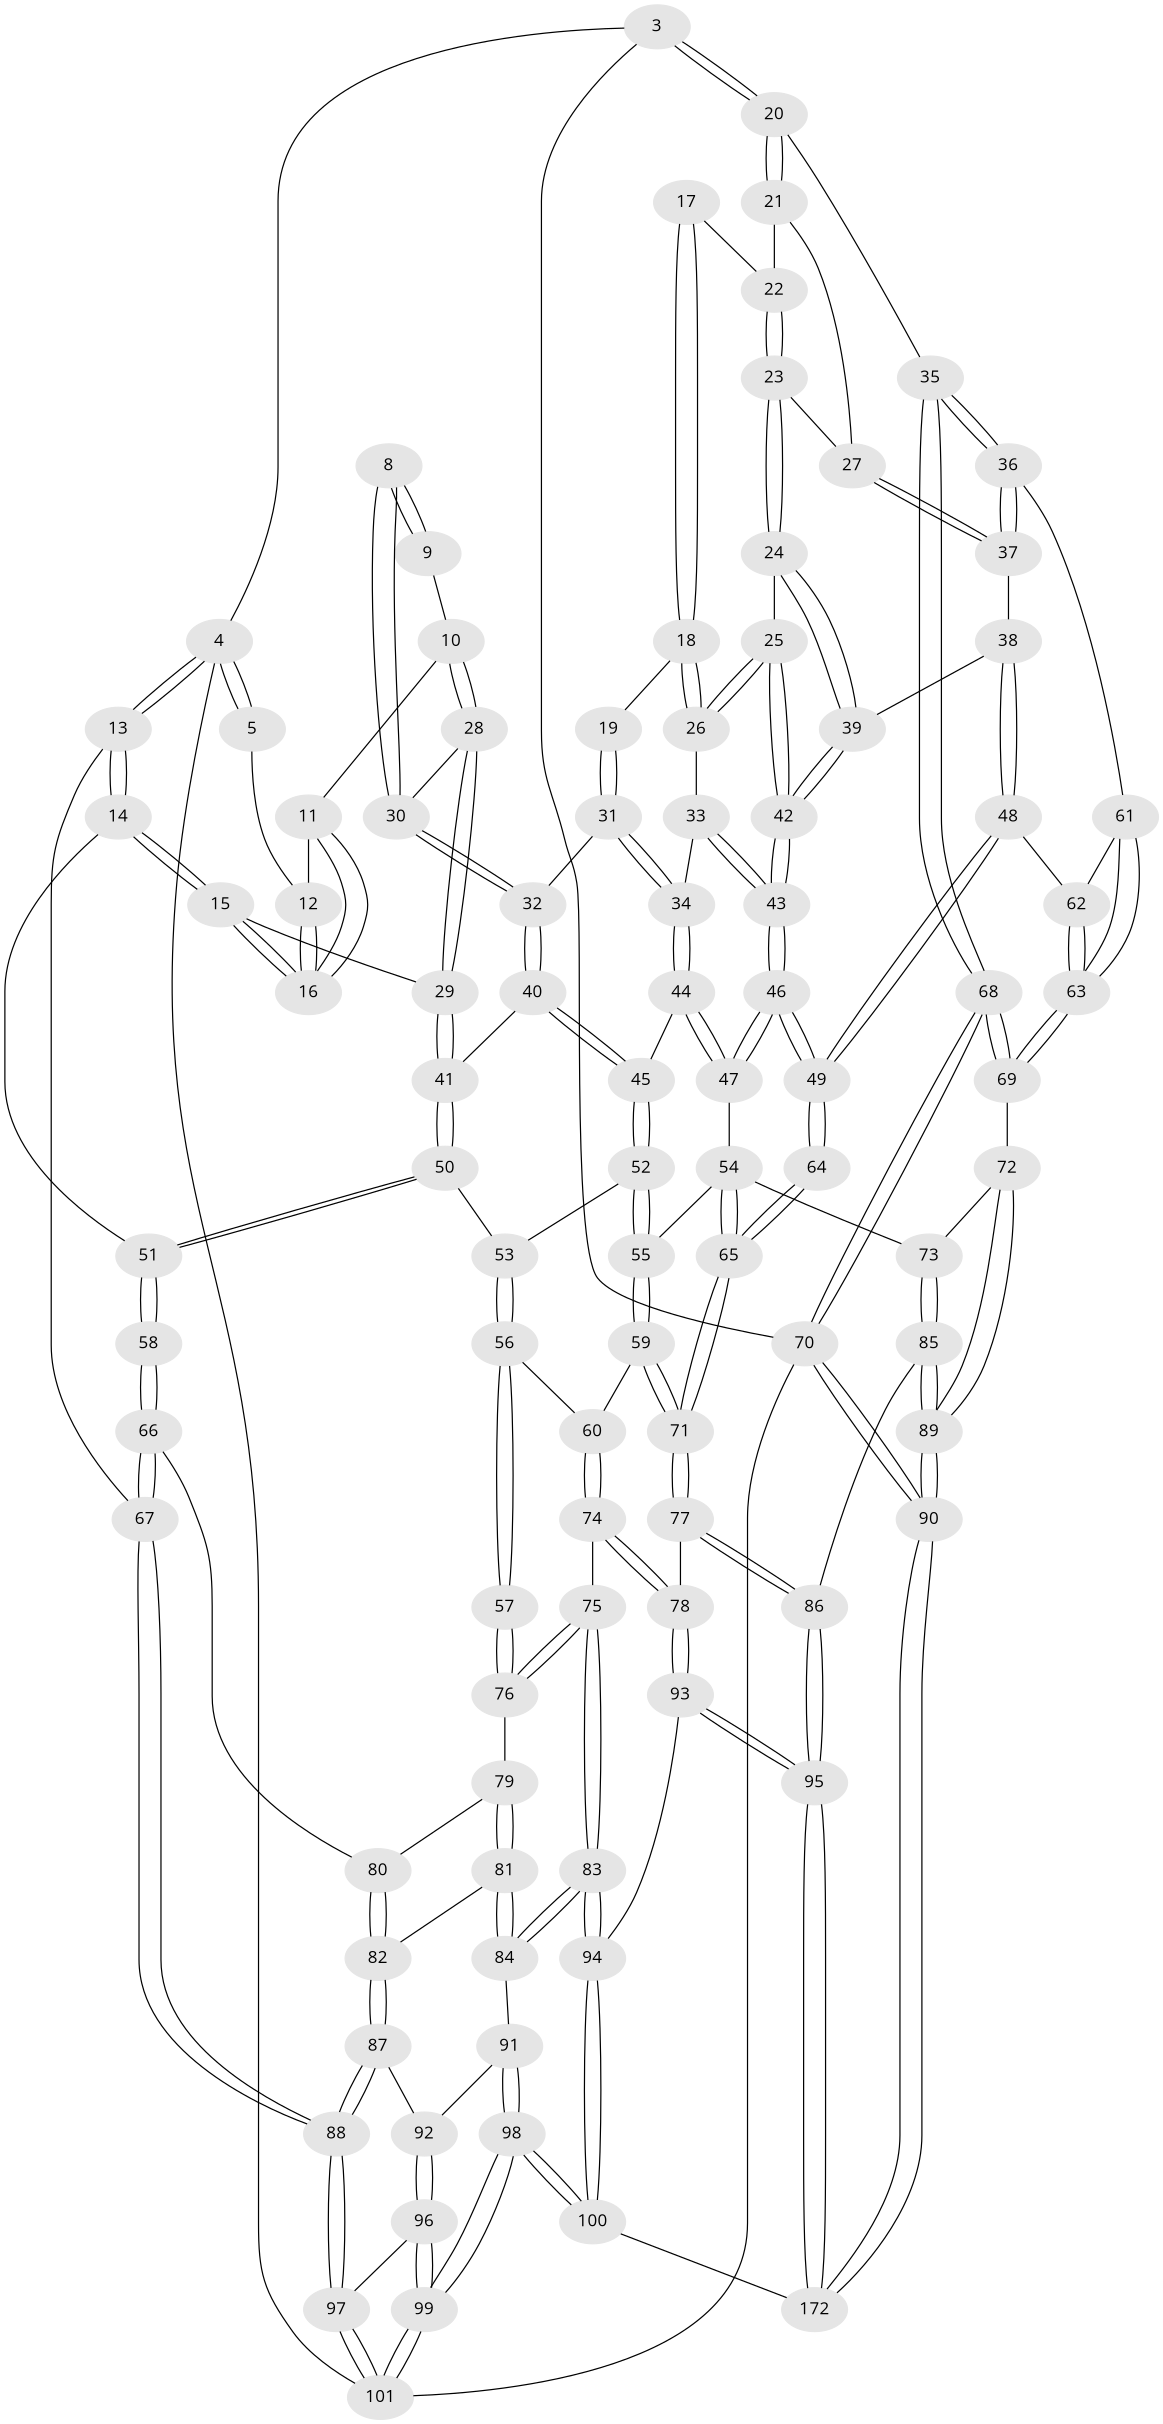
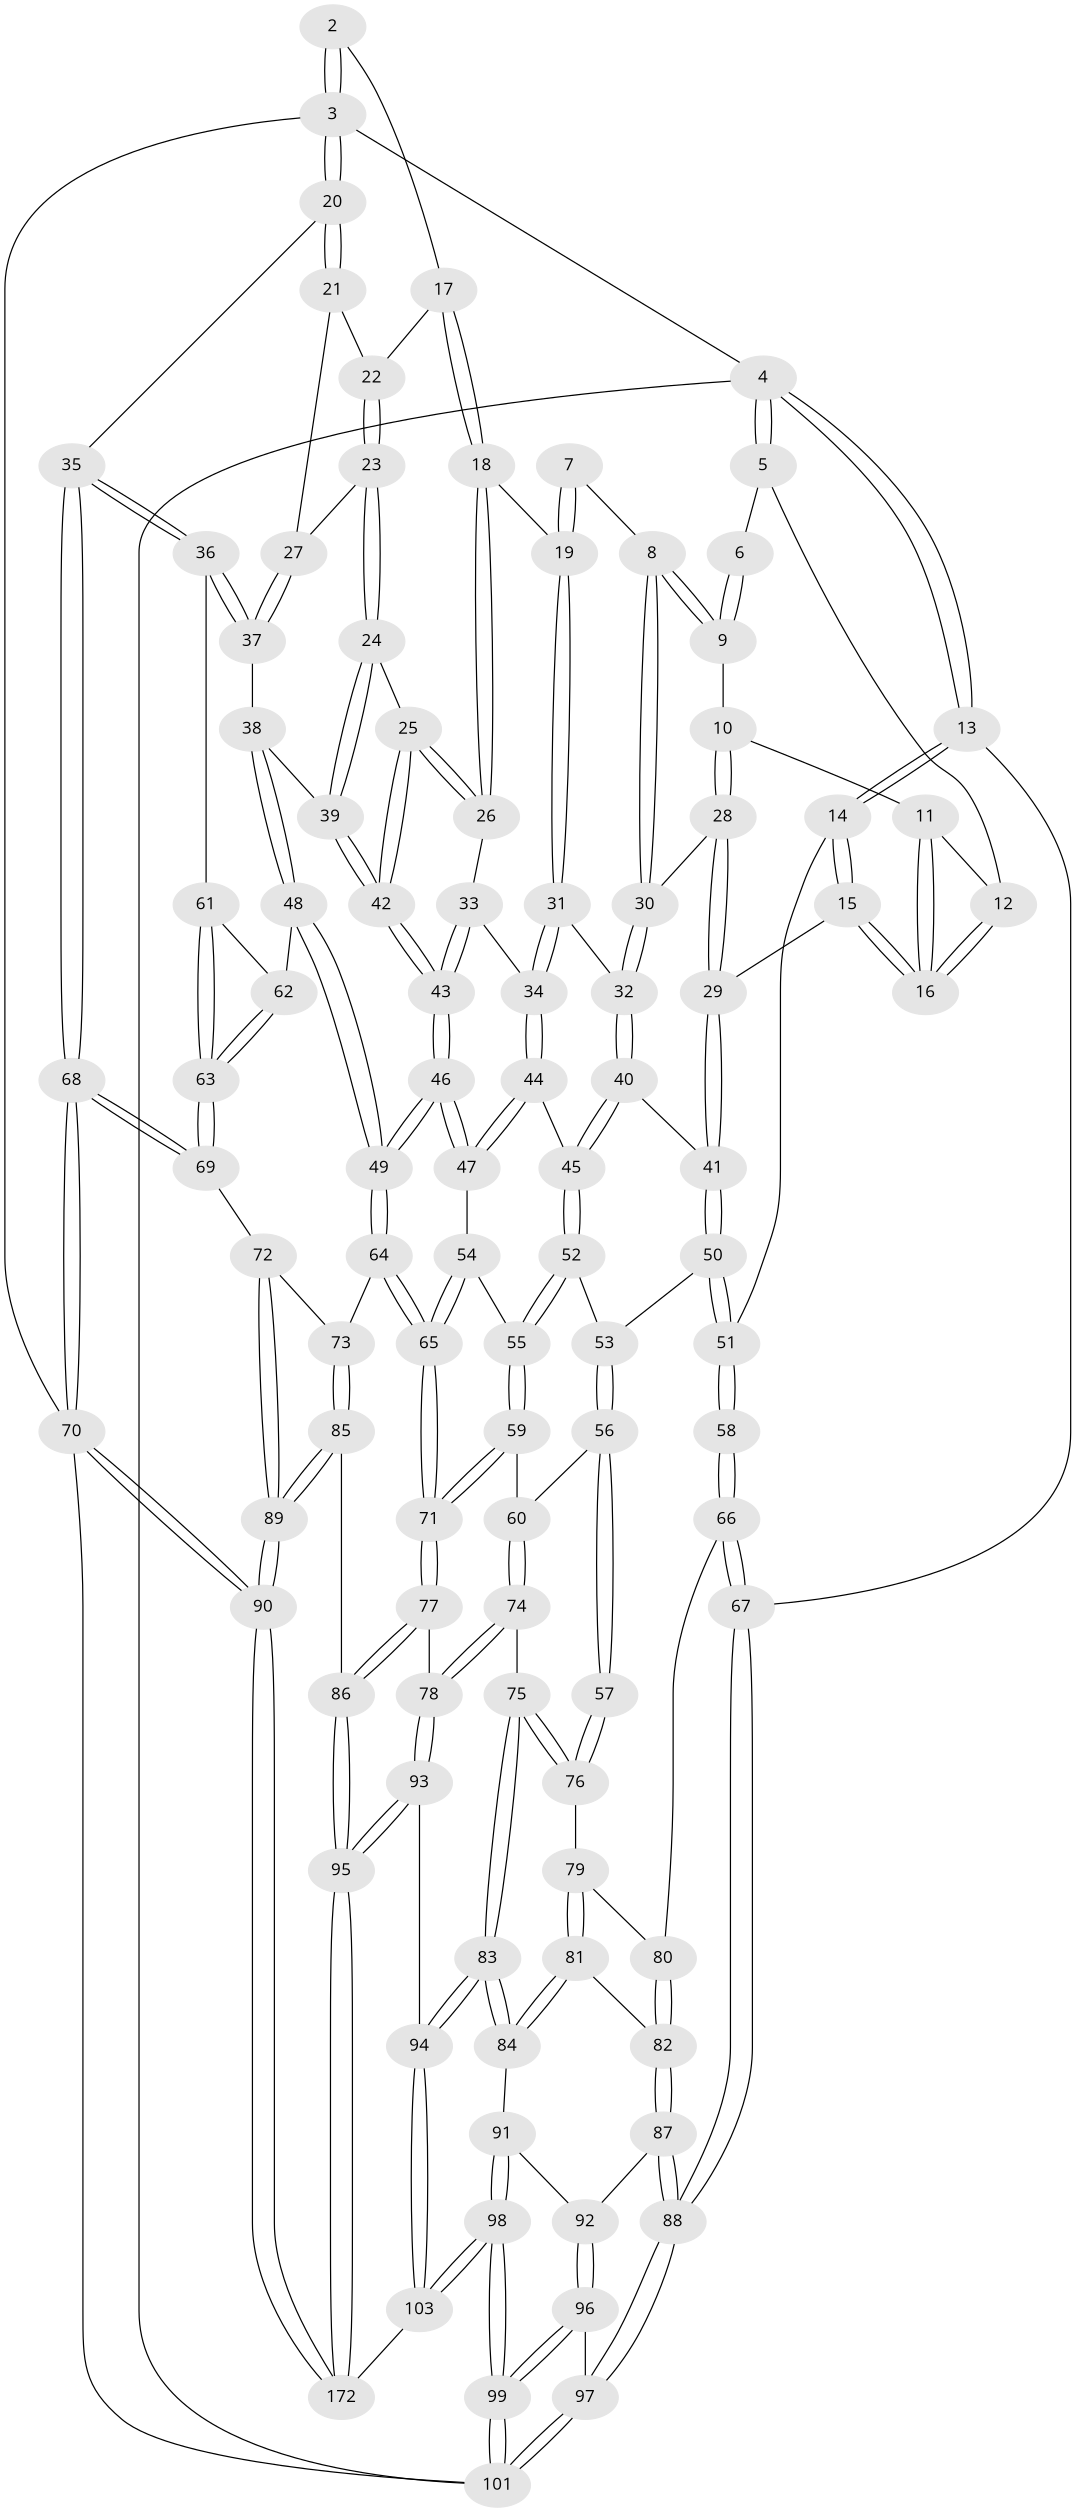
none -> (333, 27)
none -> (569, 466)
none -> (740, 554)
(828, 1214) -> (360, 1300)
(593, 2222) -> (419, 2310)
